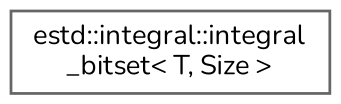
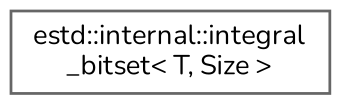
(170, 52) -> (170, 52)
